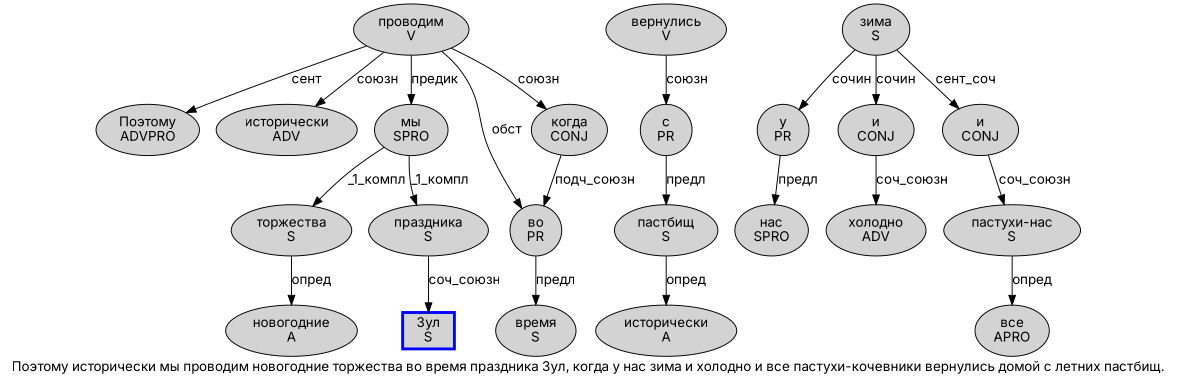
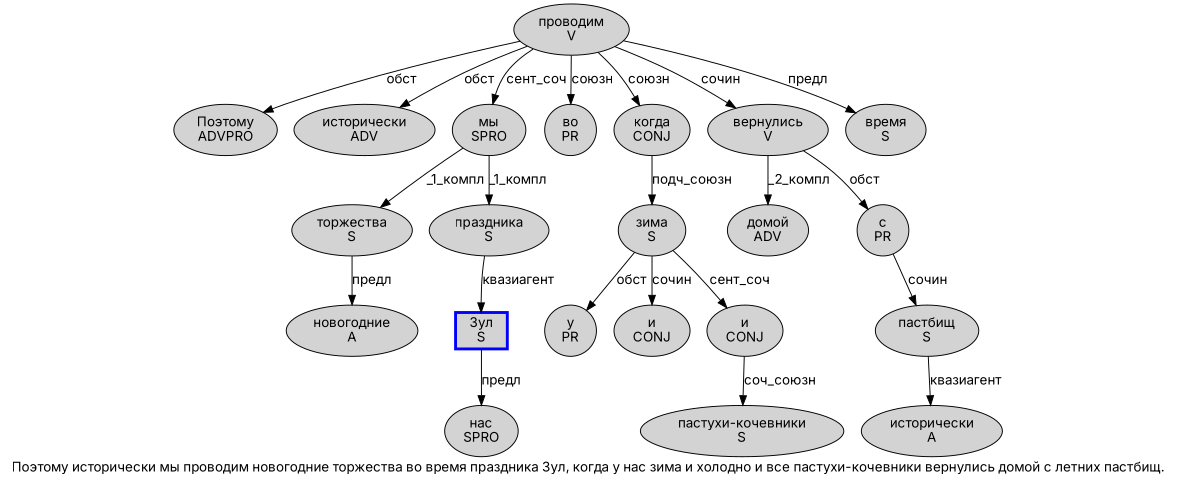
none -> (673, 72)
(307, 80) -> (402, 80)
(378, 80) -> (480, 80)
(435, 80) -> (537, 80)
(687, 80) -> (865, 180)
(852, 80) -> (632, 281)
(507, 130) -> (593, 80)
(778, 175) -> (481, 372)
(554, 176) -> (652, 175)
(686, 180) -> (928, 281)
none -> (768, 230)
(876, 230) -> none
(1012, 230) -> (742, 431)
(536, 276) -> (737, 69)
(312, 281) -> (372, 281)
(465, 281) -> (519, 281)
(686, 281) -> (966, 381)
(1012, 331) -> none
